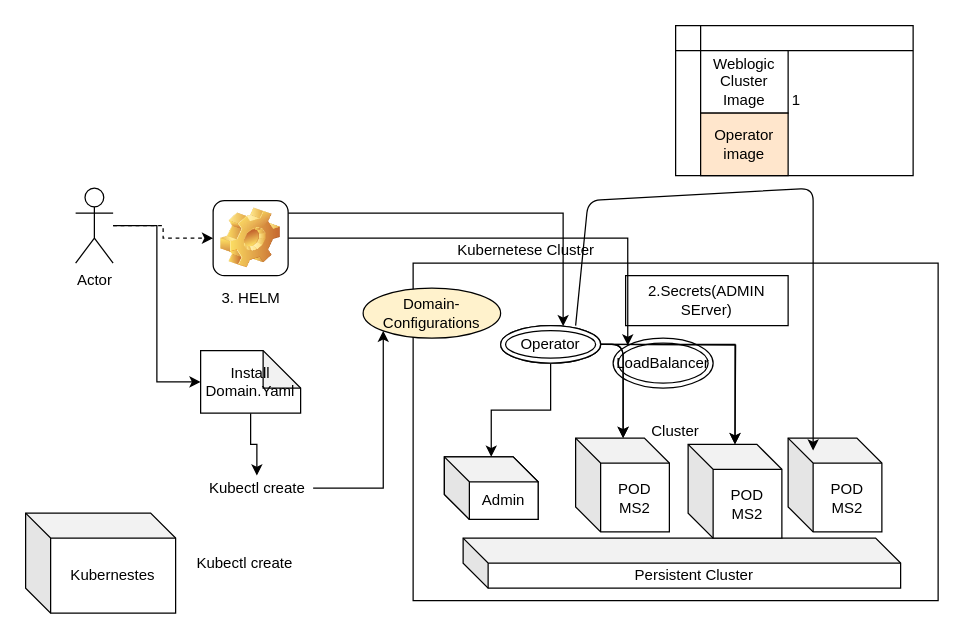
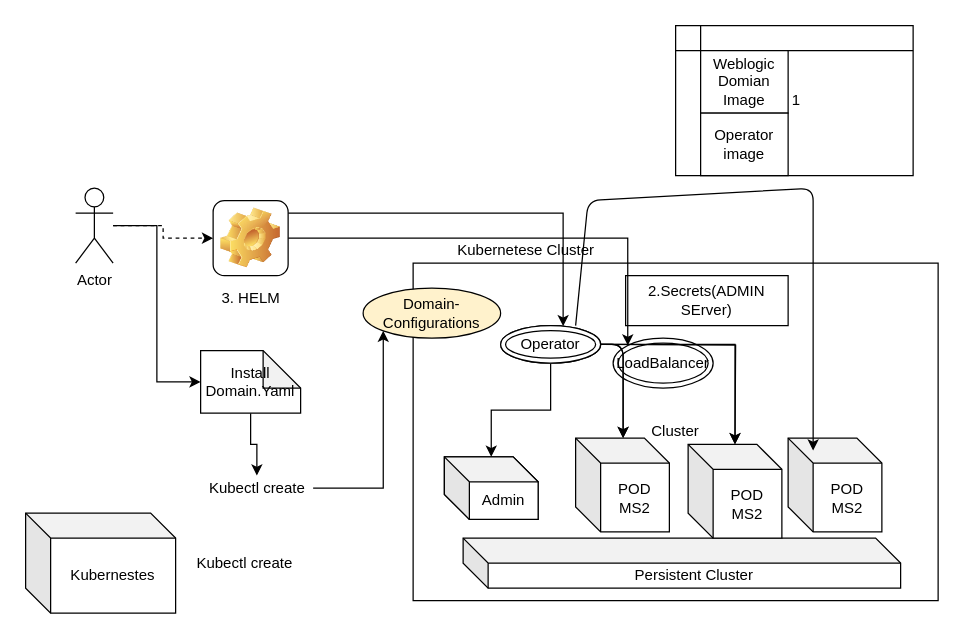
(744, 82) -> (744, 82)
(744, 144) -> (744, 144)
